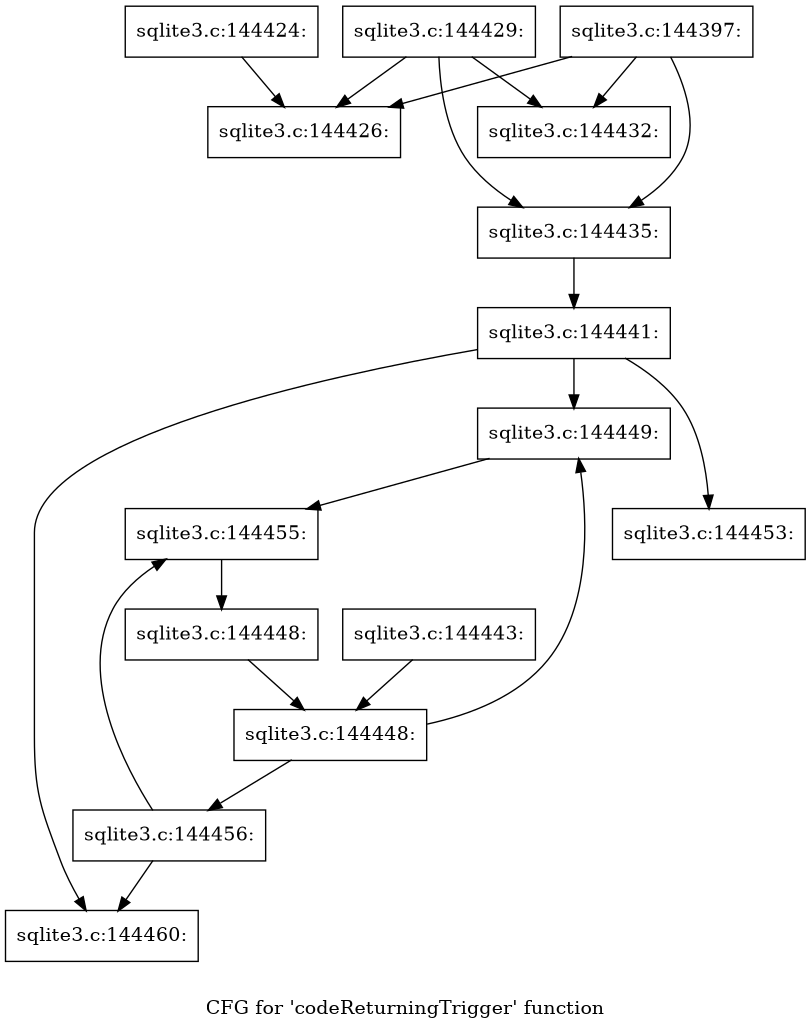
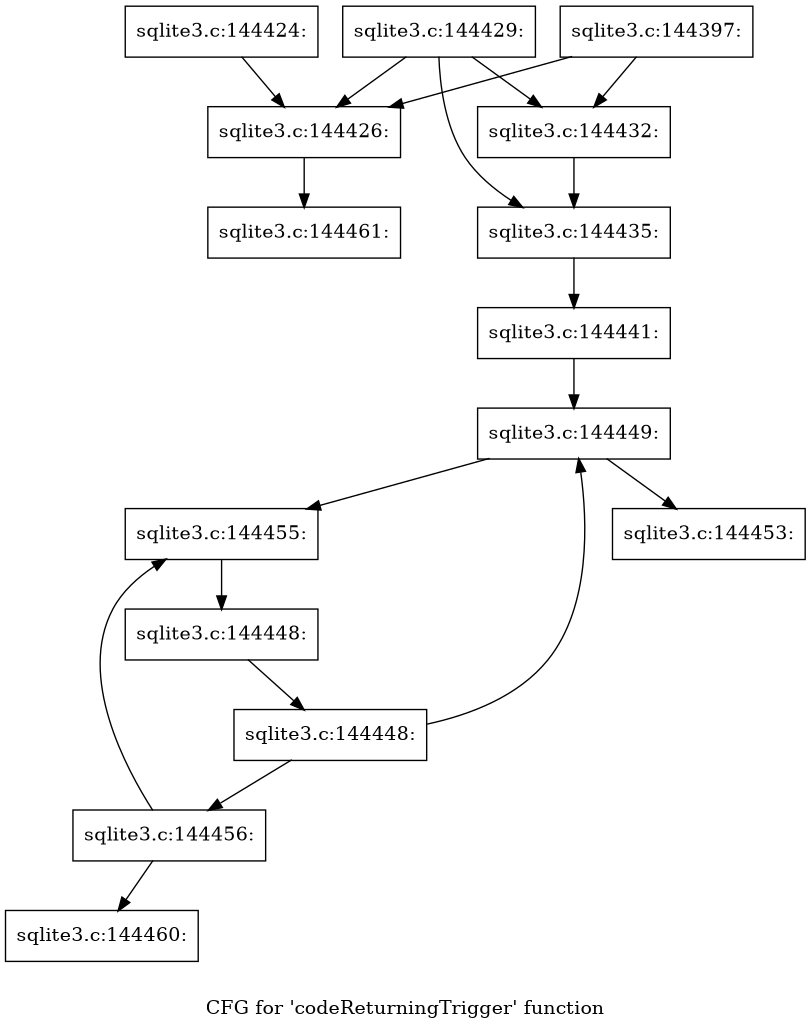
(689, 136) -> (574, 176)
none -> (304, 233)
(686, 414) -> (636, 480)
(66, 482) -> none
(439, 635) -> none
